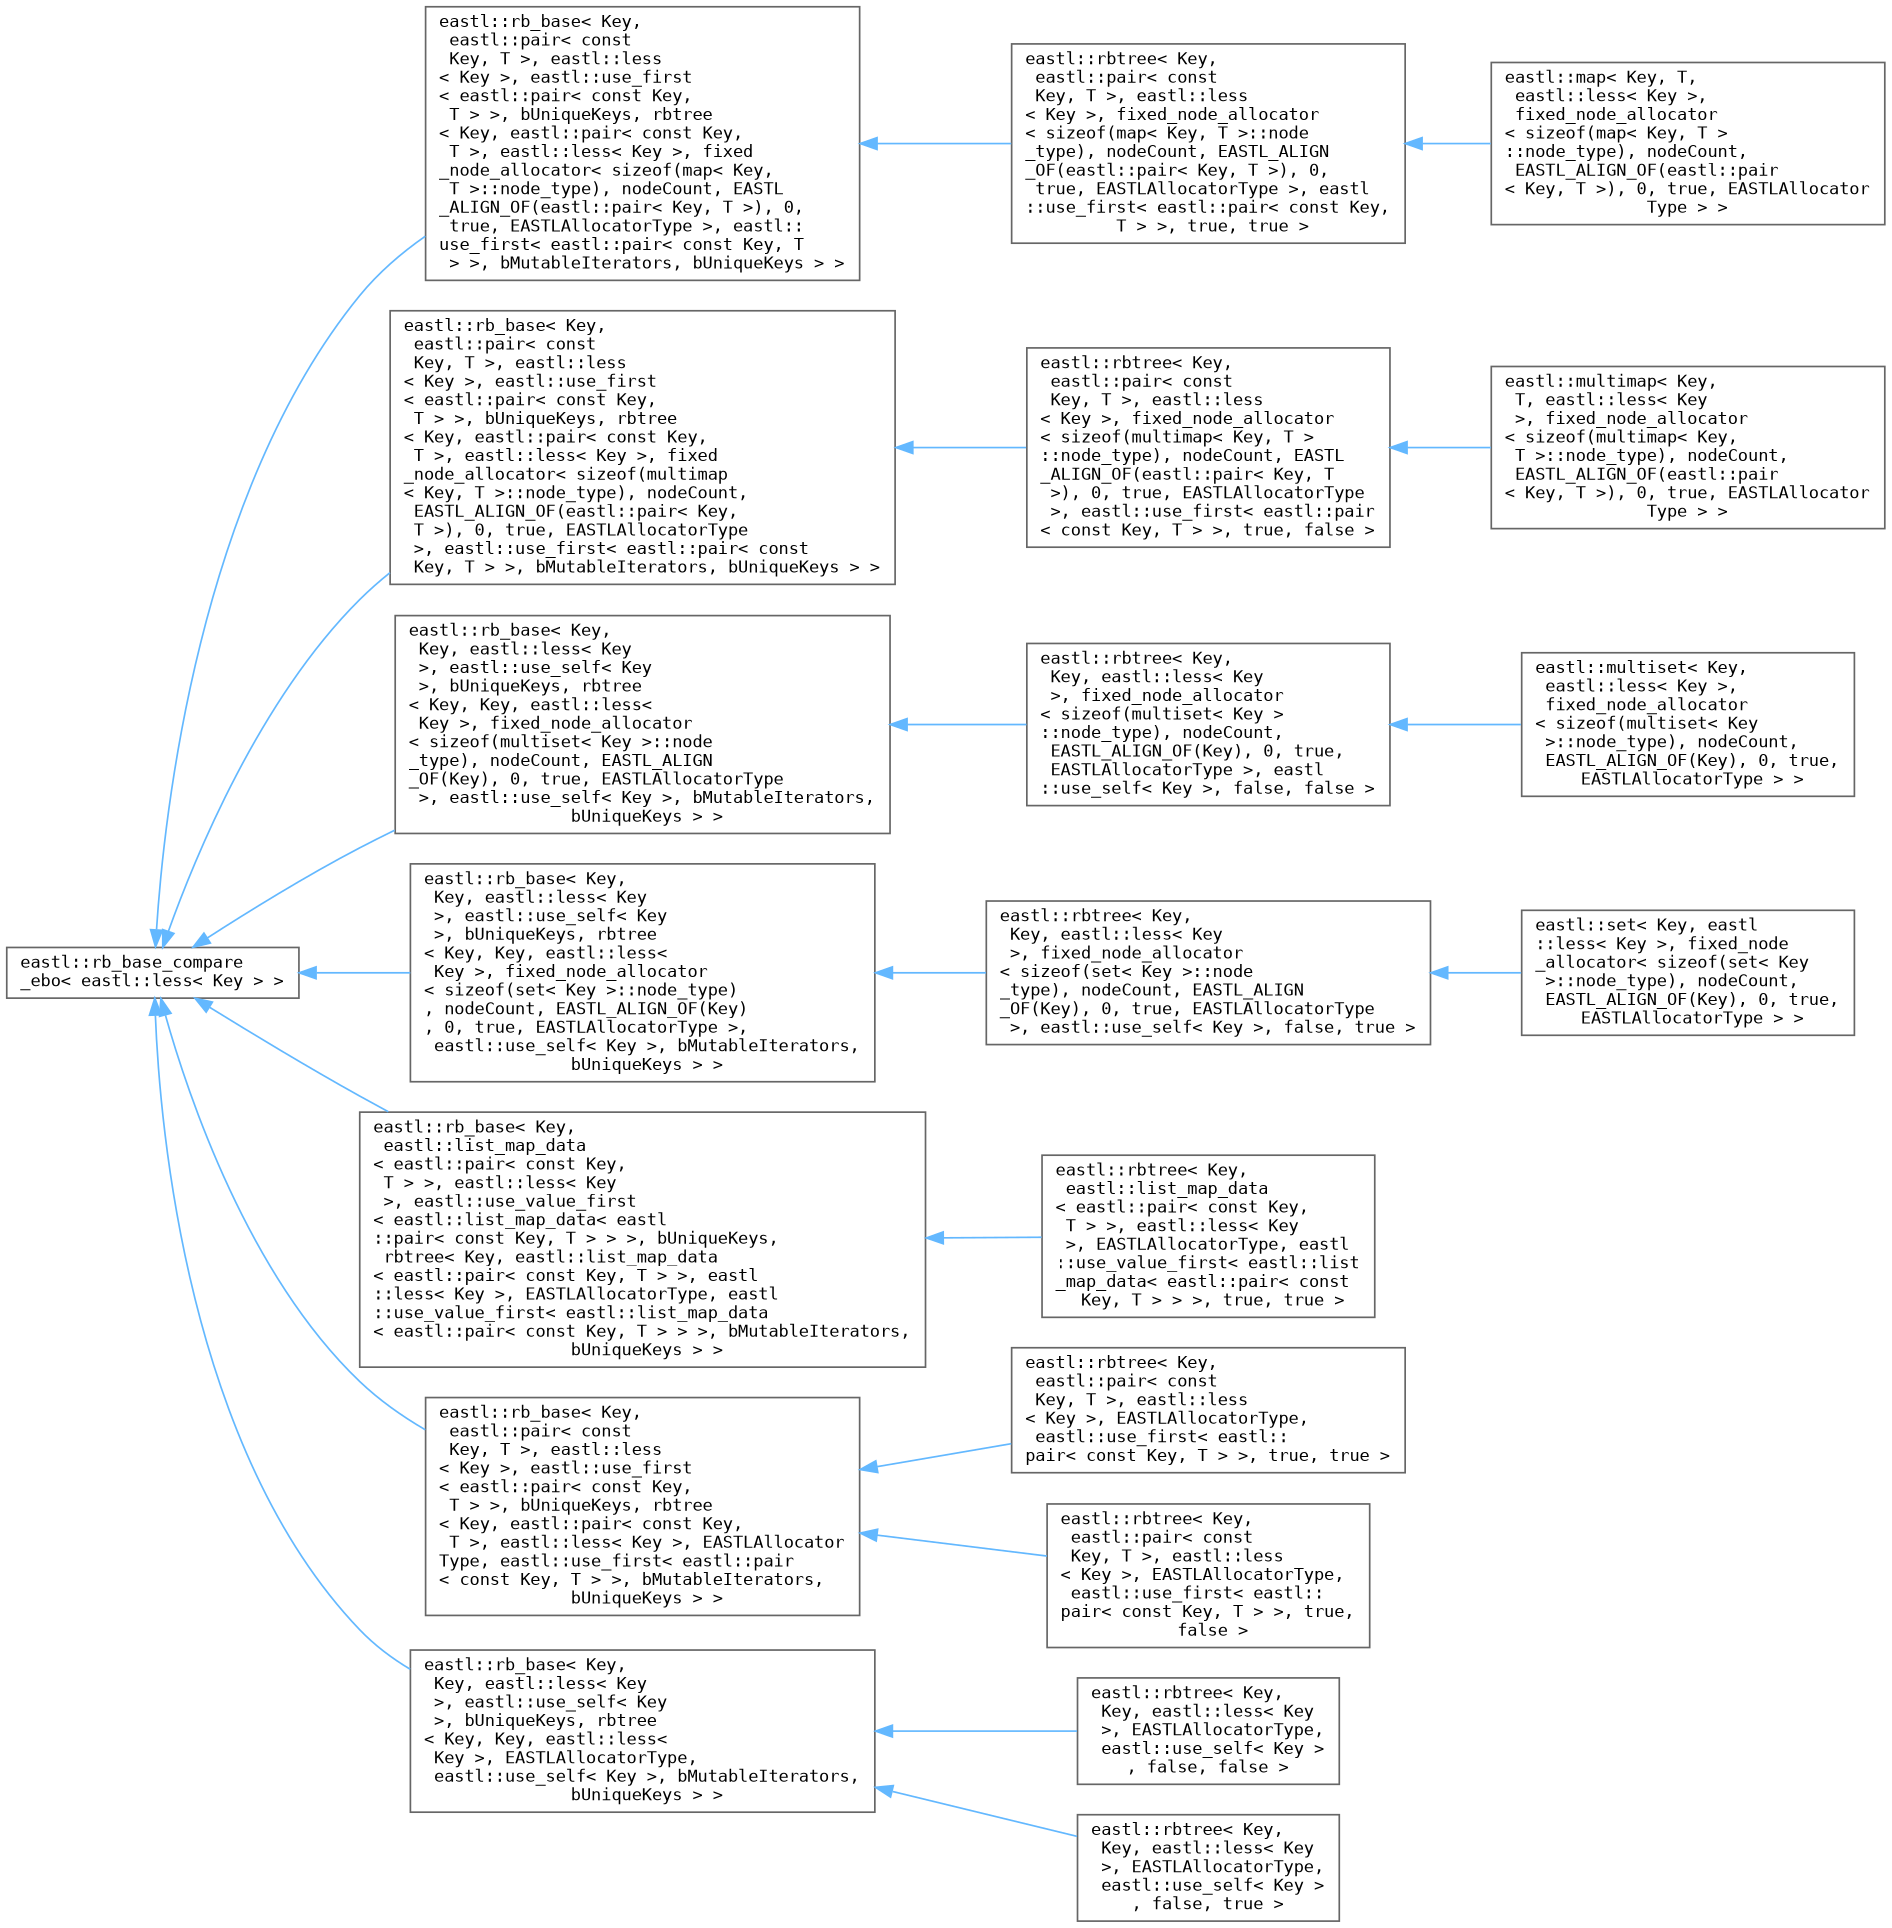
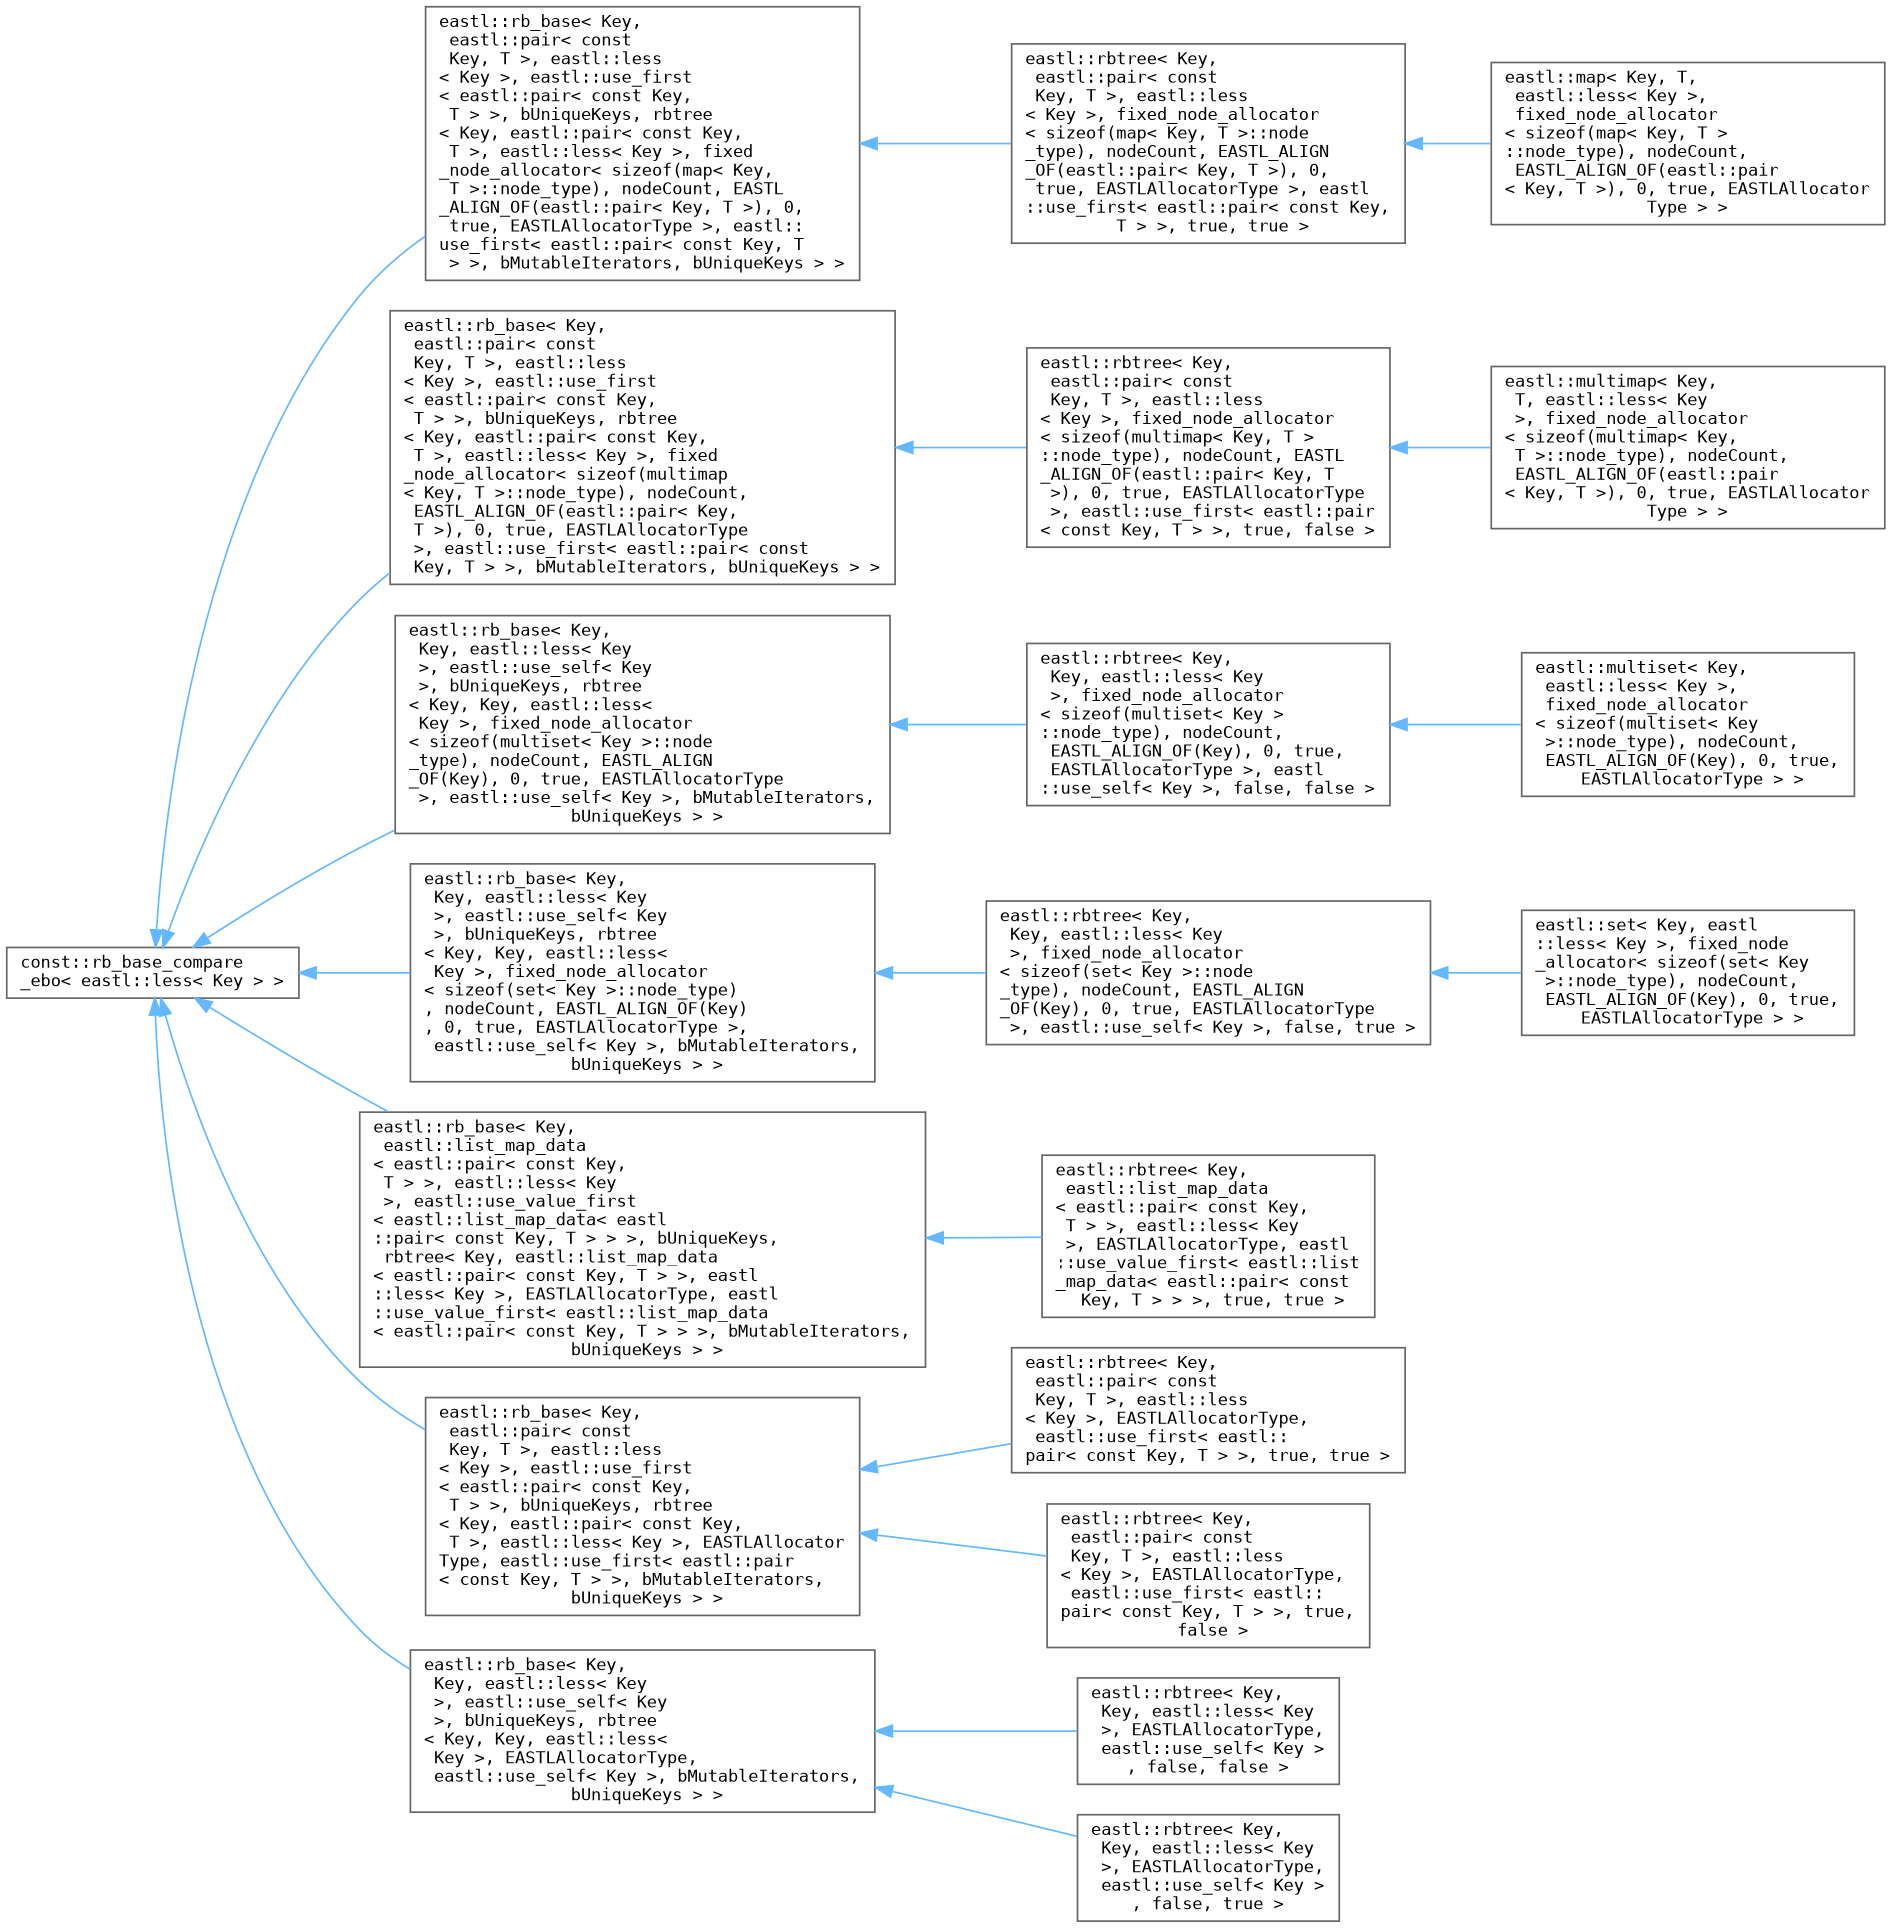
(153, 973) -> (153, 973)
